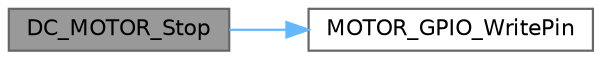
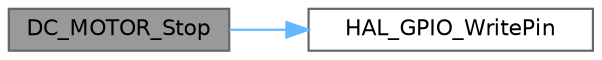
(451, 30) -> (451, 30)
